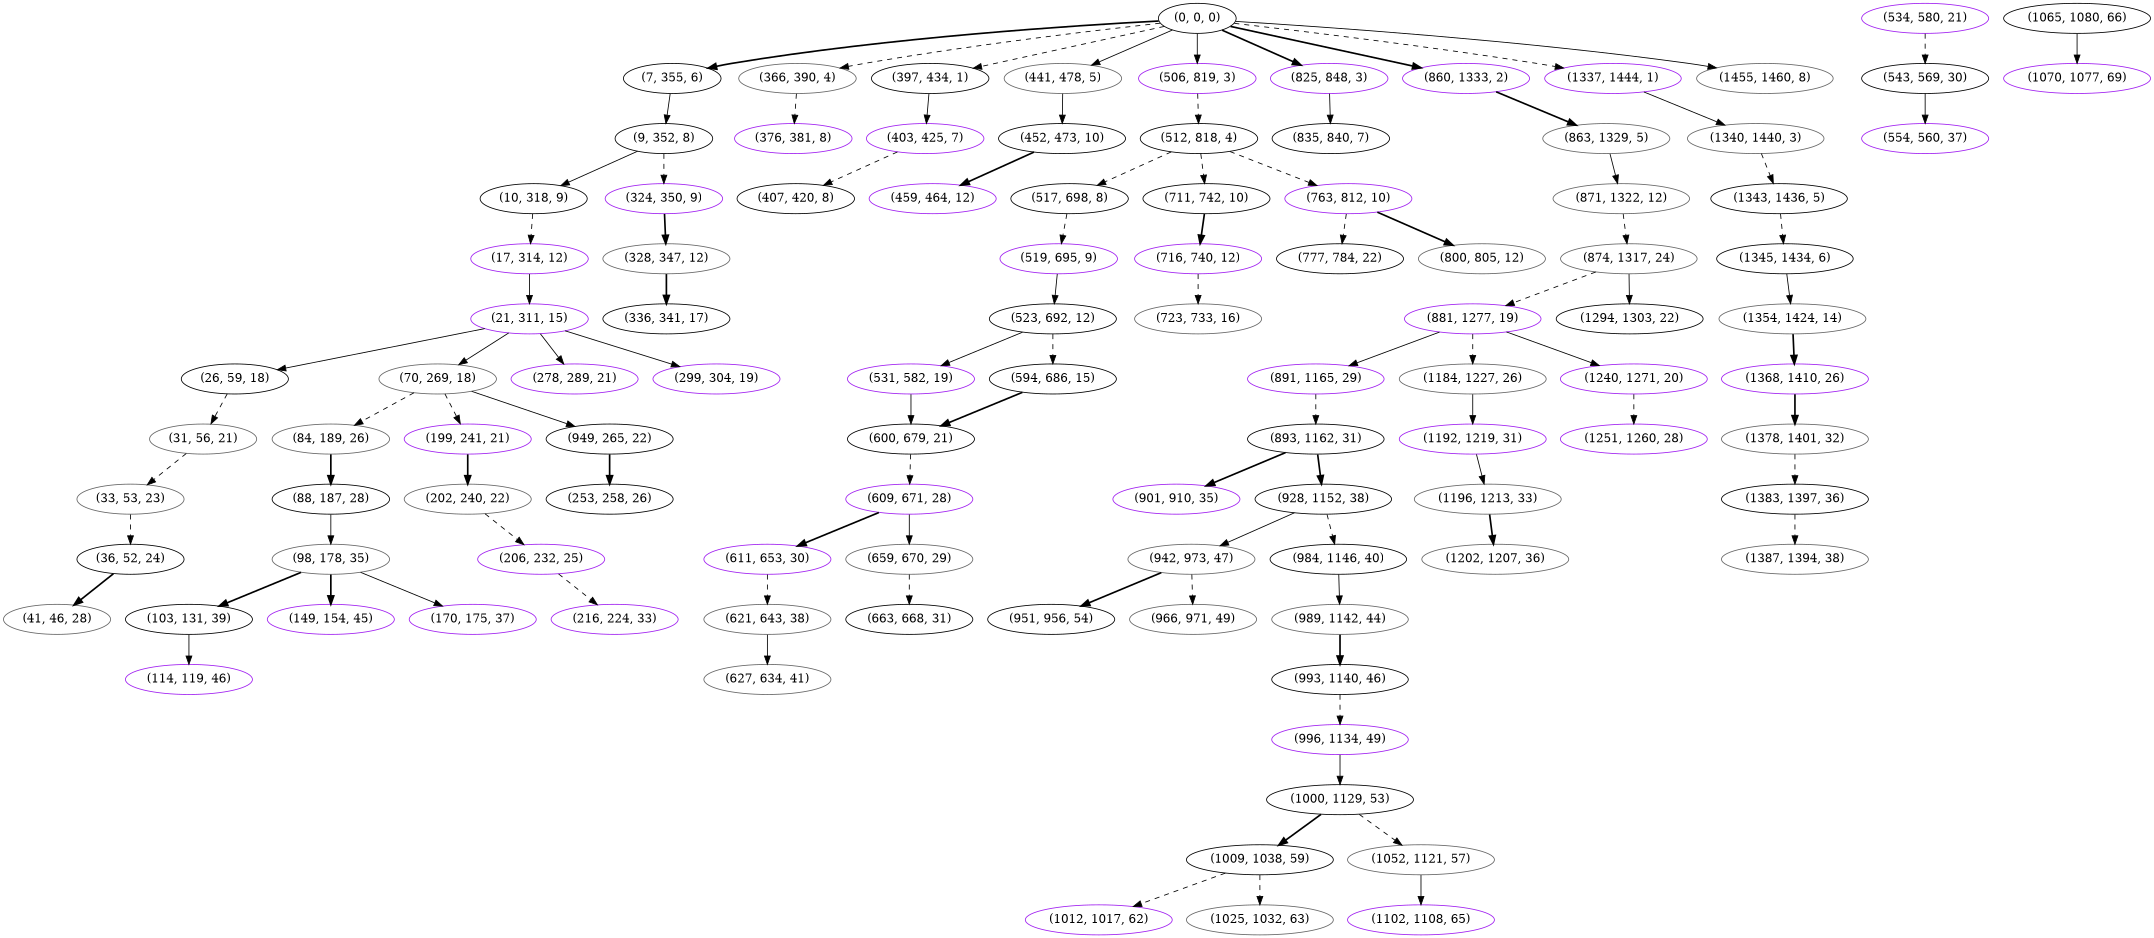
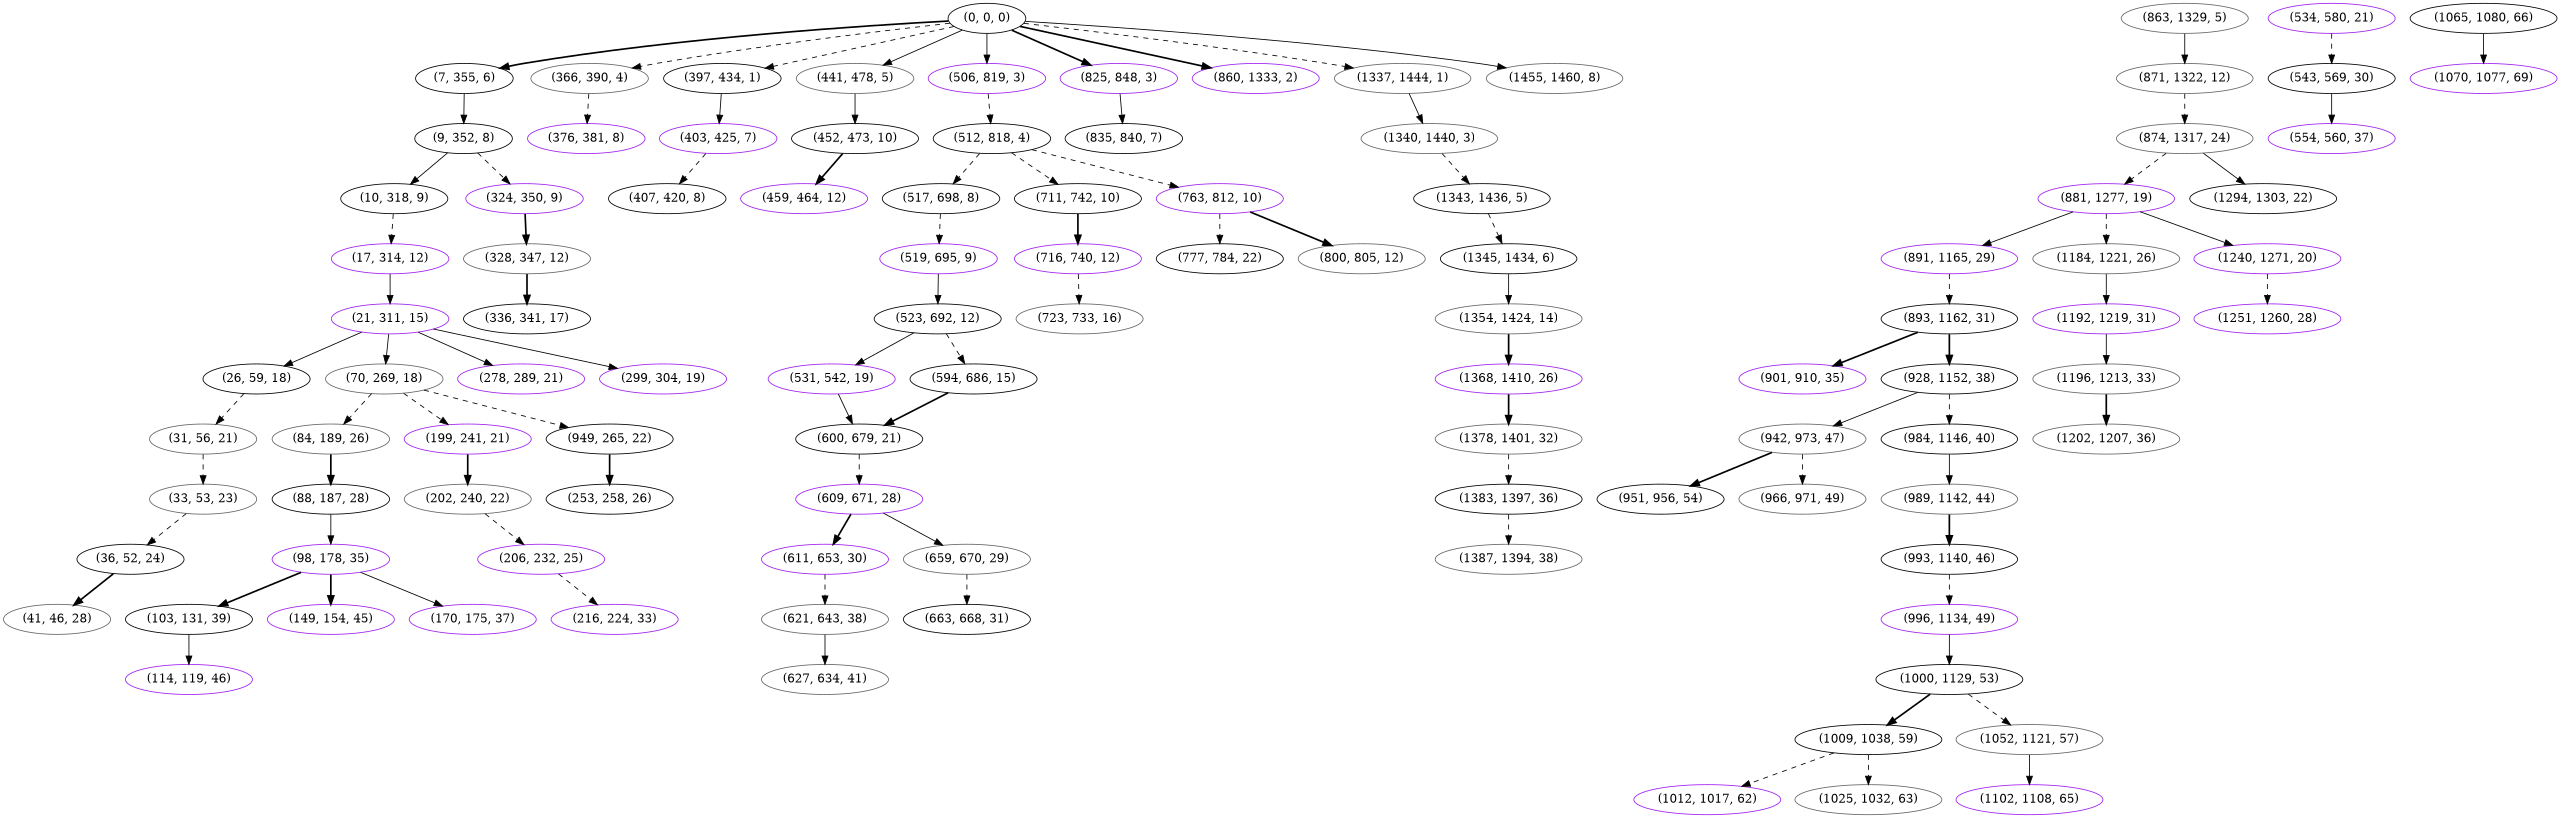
(1613, 78) -> (1403, 78)
(1532, 107) -> none
(911, 379) -> (832, 379)
(1473, 379) -> (2106, 259)
(519, 408) -> (492, 408)
(331, 559) -> (331, 559)
